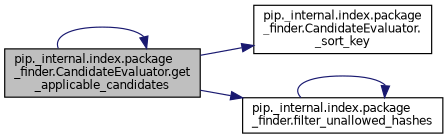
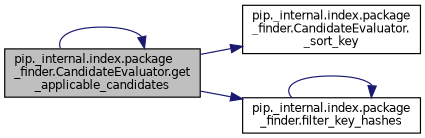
(343, 115) -> (332, 115)
